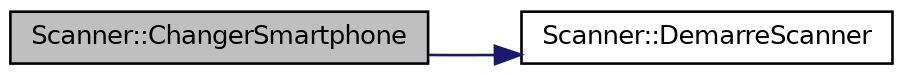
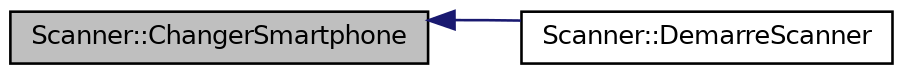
(462, 55) -> (488, 20)
